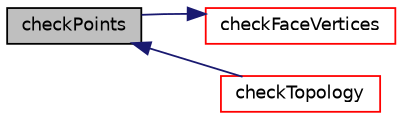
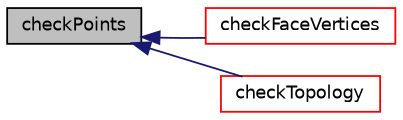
(164, 14) -> (183, 38)
